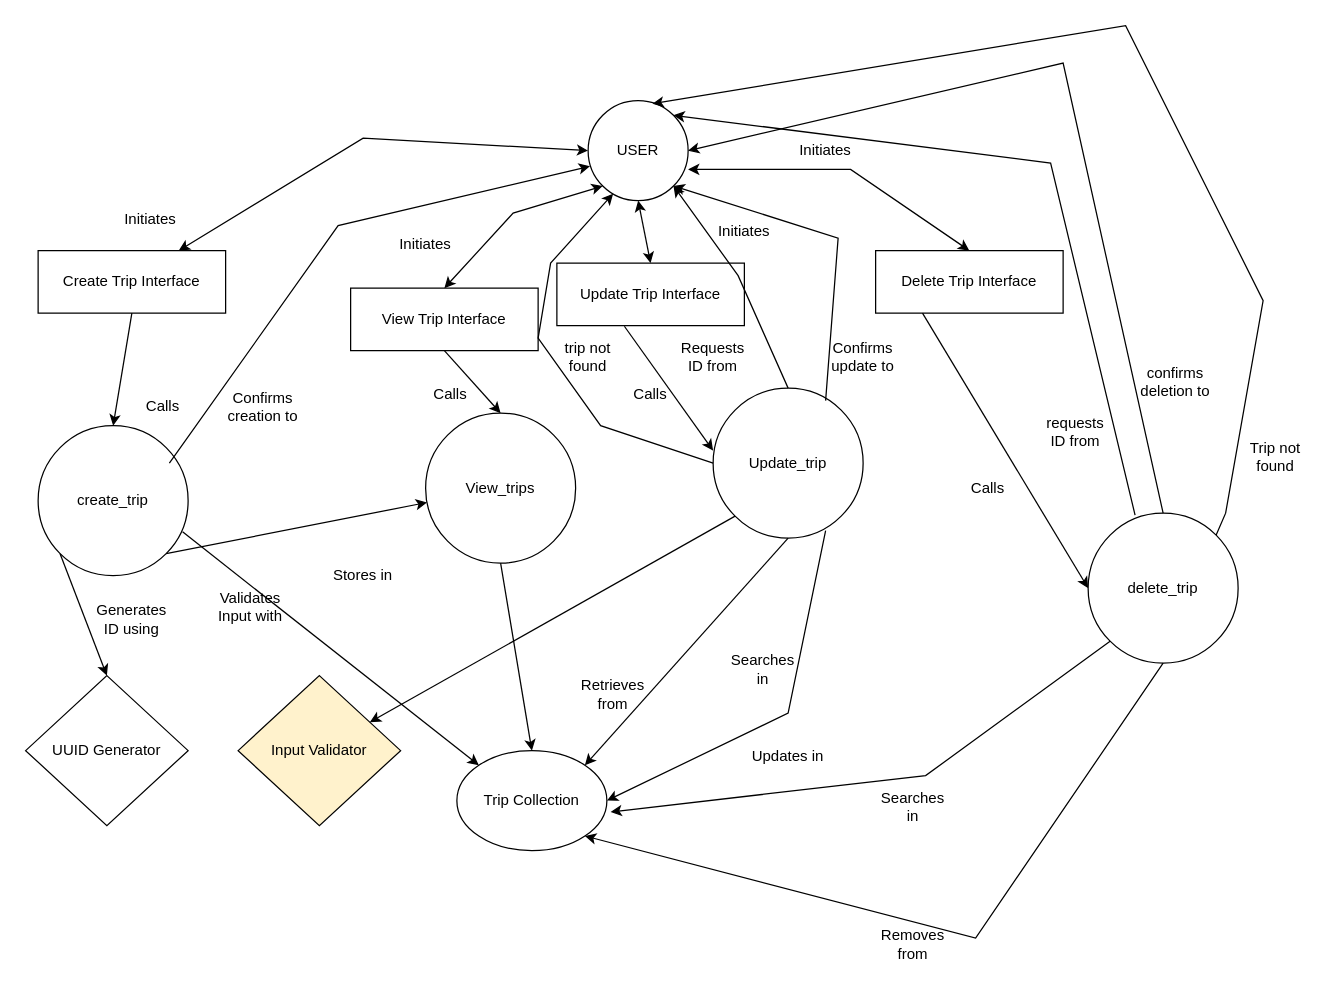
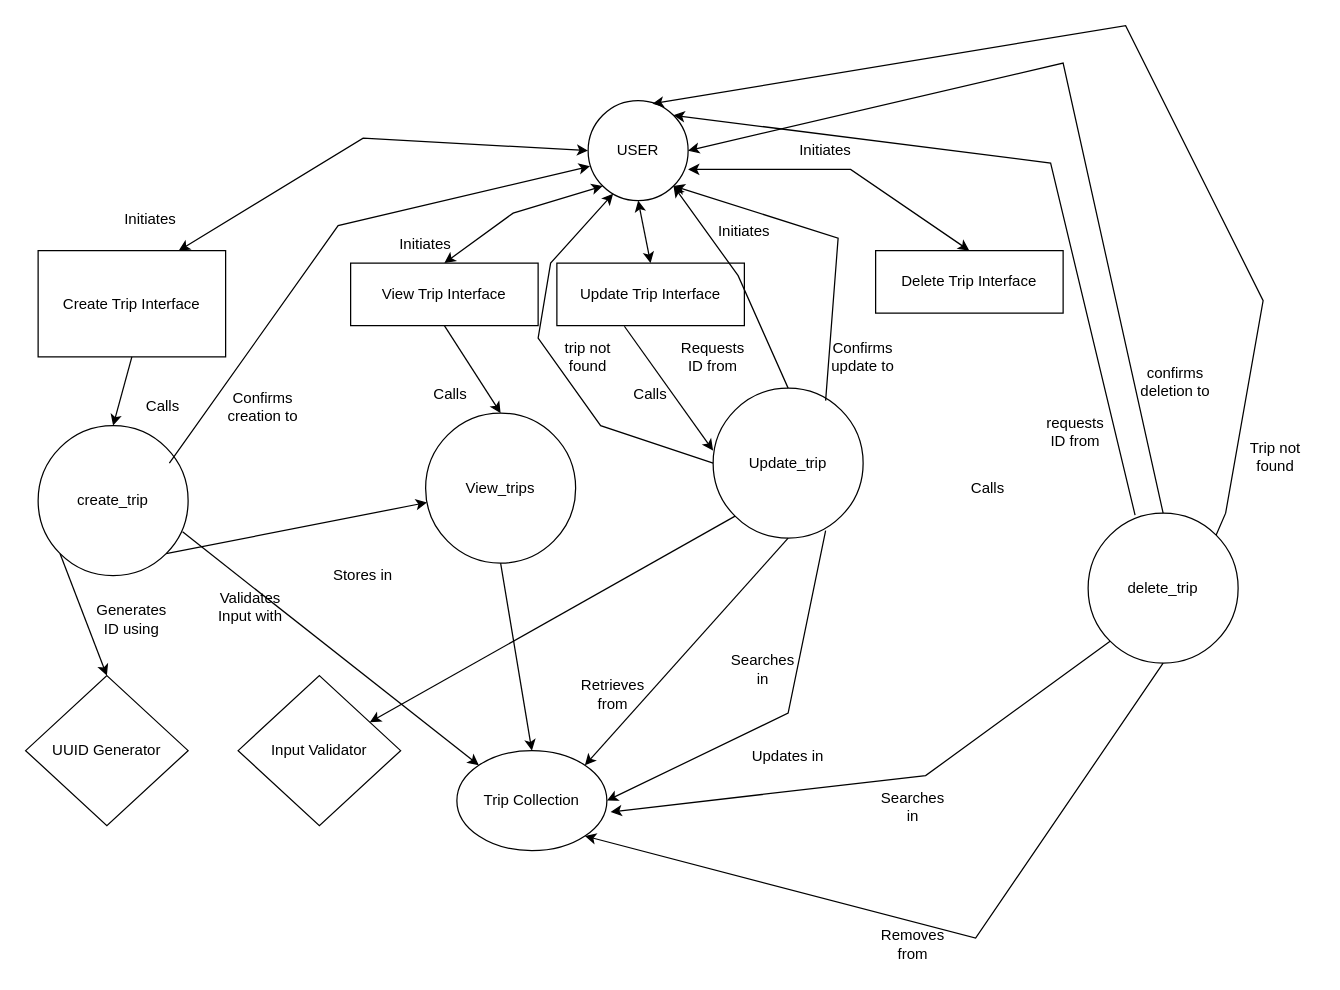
(132, 282) -> (132, 304)
(444, 319) -> (444, 294)
(1003, 447) -> none
(319, 751) -> (319, 751)
